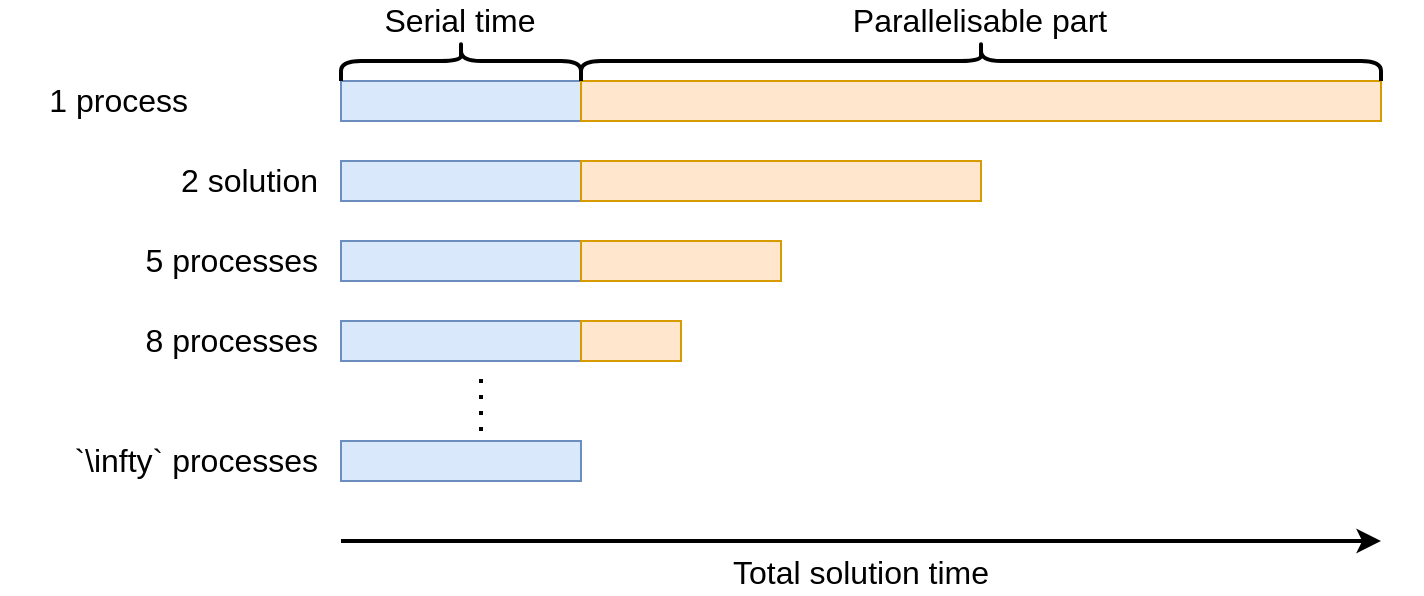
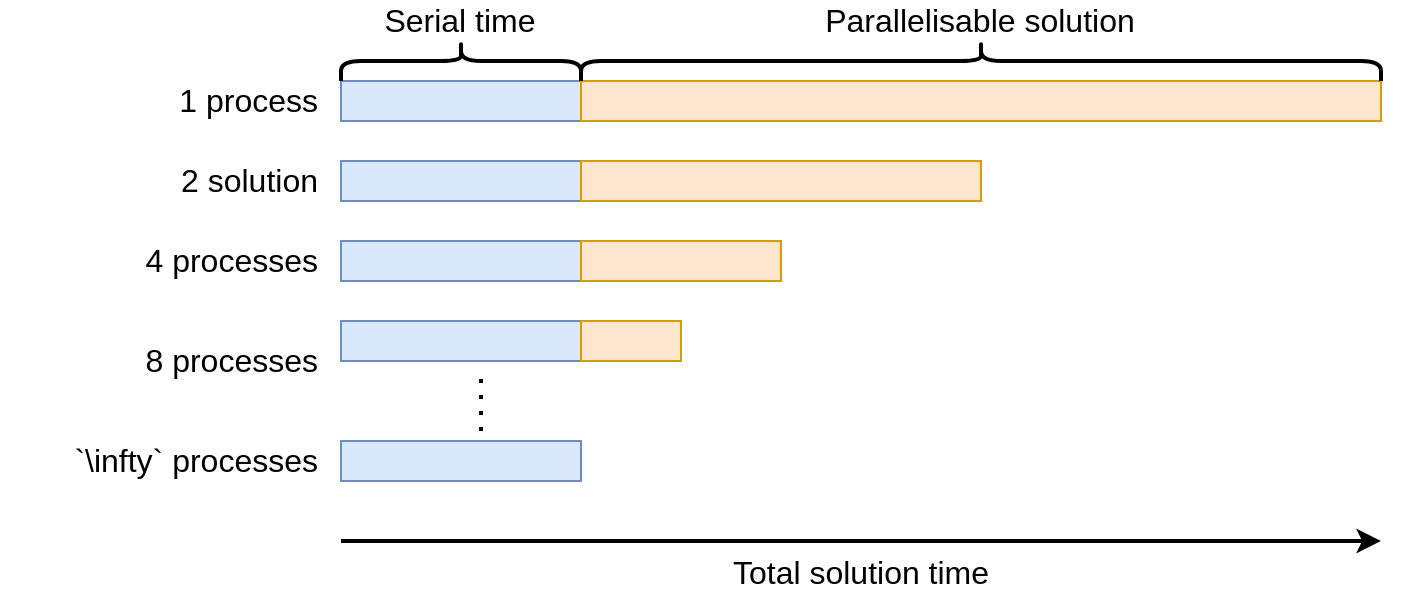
(981, 21) -> (981, 21)
(111, 101) -> (241, 101)
(225, 261) -> (225, 261)
(221, 341) -> (221, 361)
